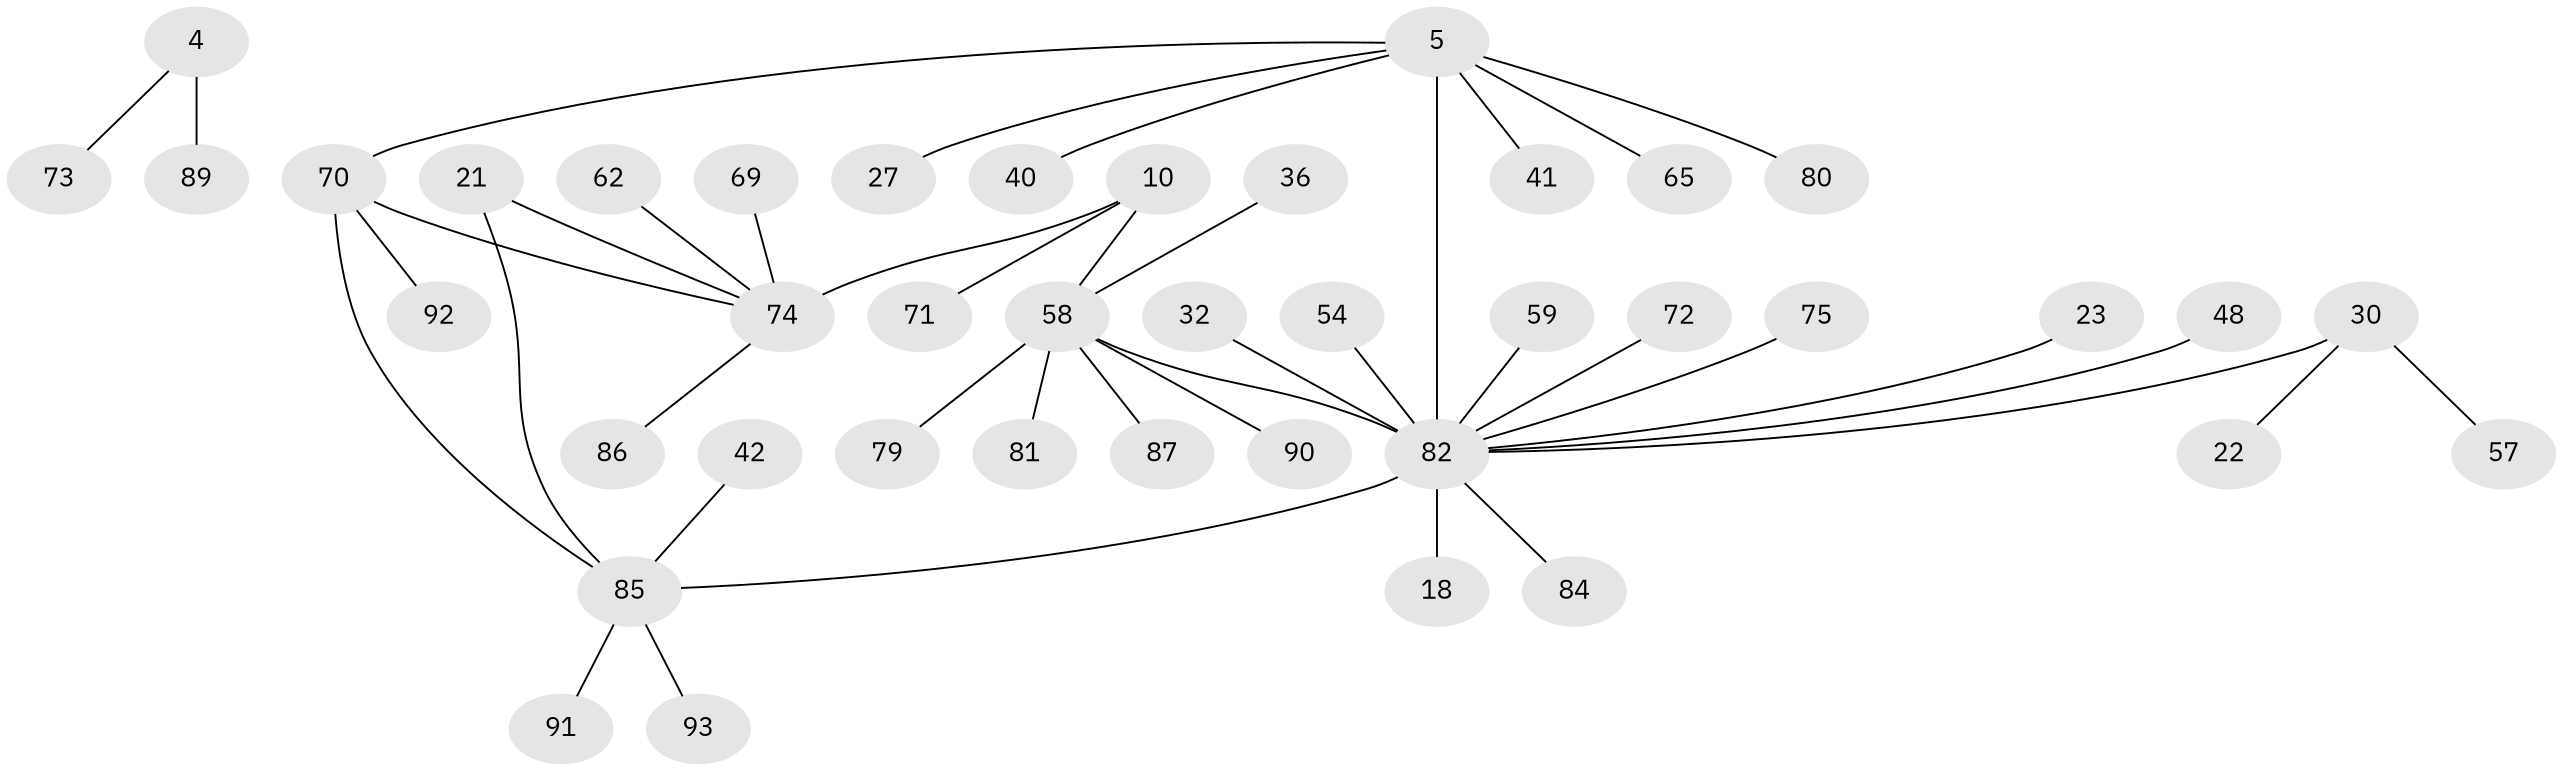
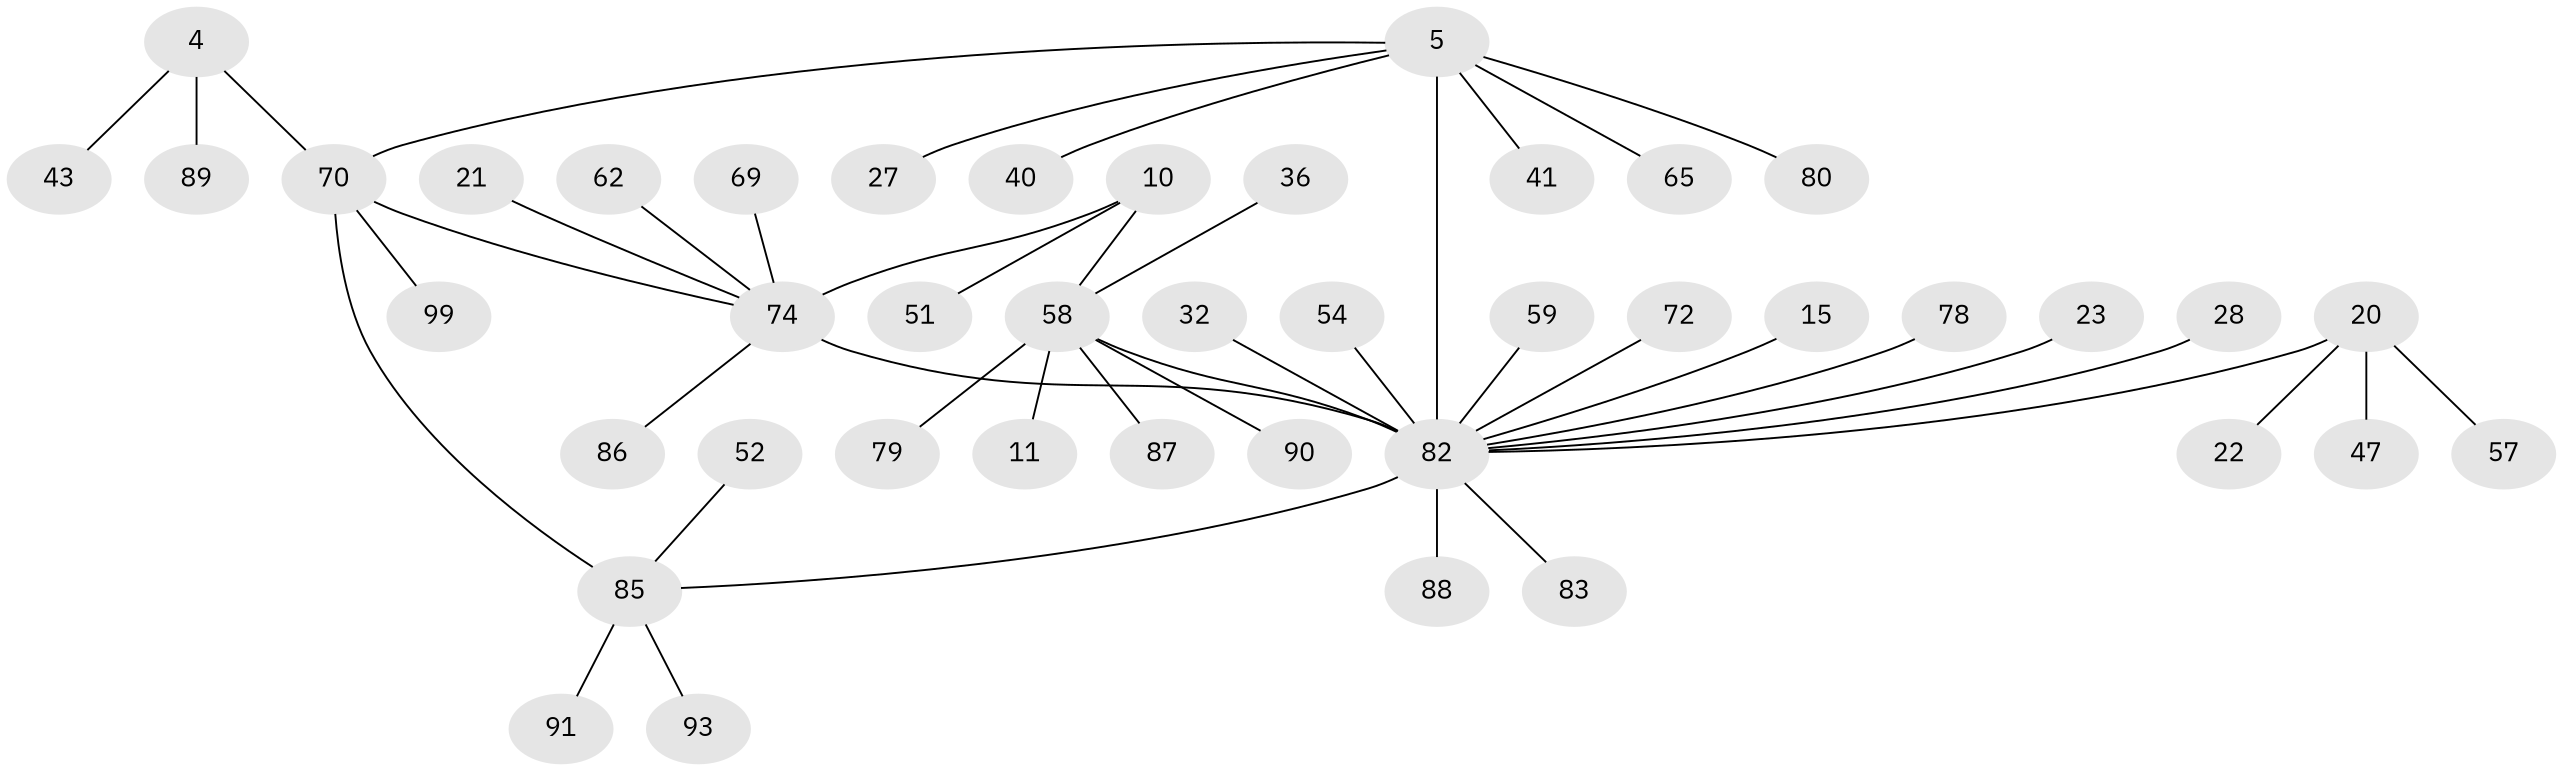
none -> (265, 110)
(59, 179) -> (59, 179)
(439, 317) -> (439, 317)
(920, 317) -> (920, 317)
(1817, 317) -> (1817, 317)
none -> (1954, 317)
(2229, 317) -> (2229, 317)
(2366, 317) -> (2366, 317)
none -> (1080, 385)
(520, 397) -> none
(750, 454) -> (750, 454)
(1025, 454) -> (1025, 454)
none -> (2366, 454)
(1437, 592) -> (1437, 592)
(1574, 592) -> (1574, 592)
